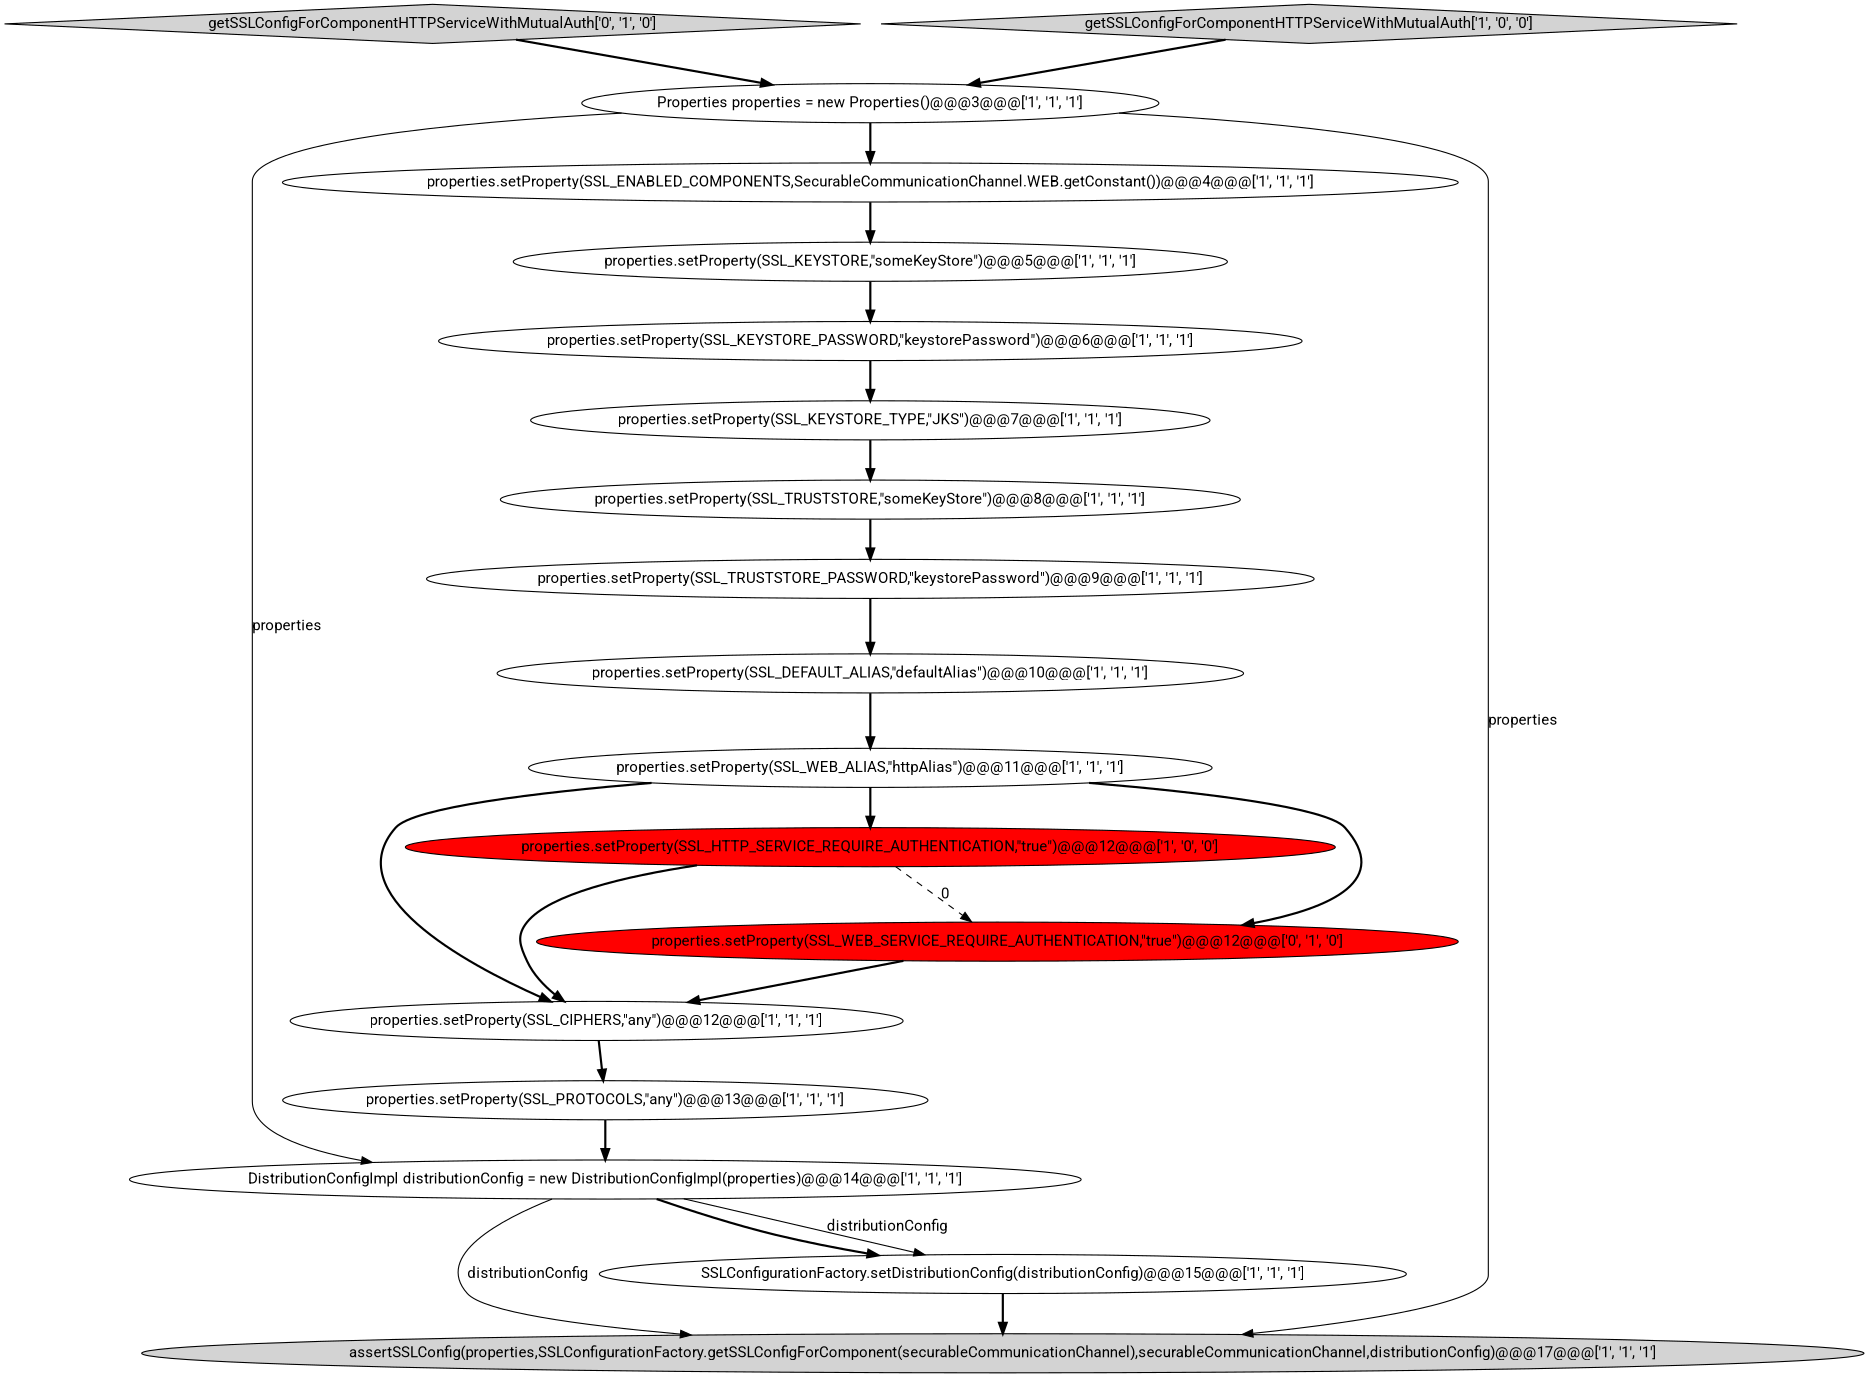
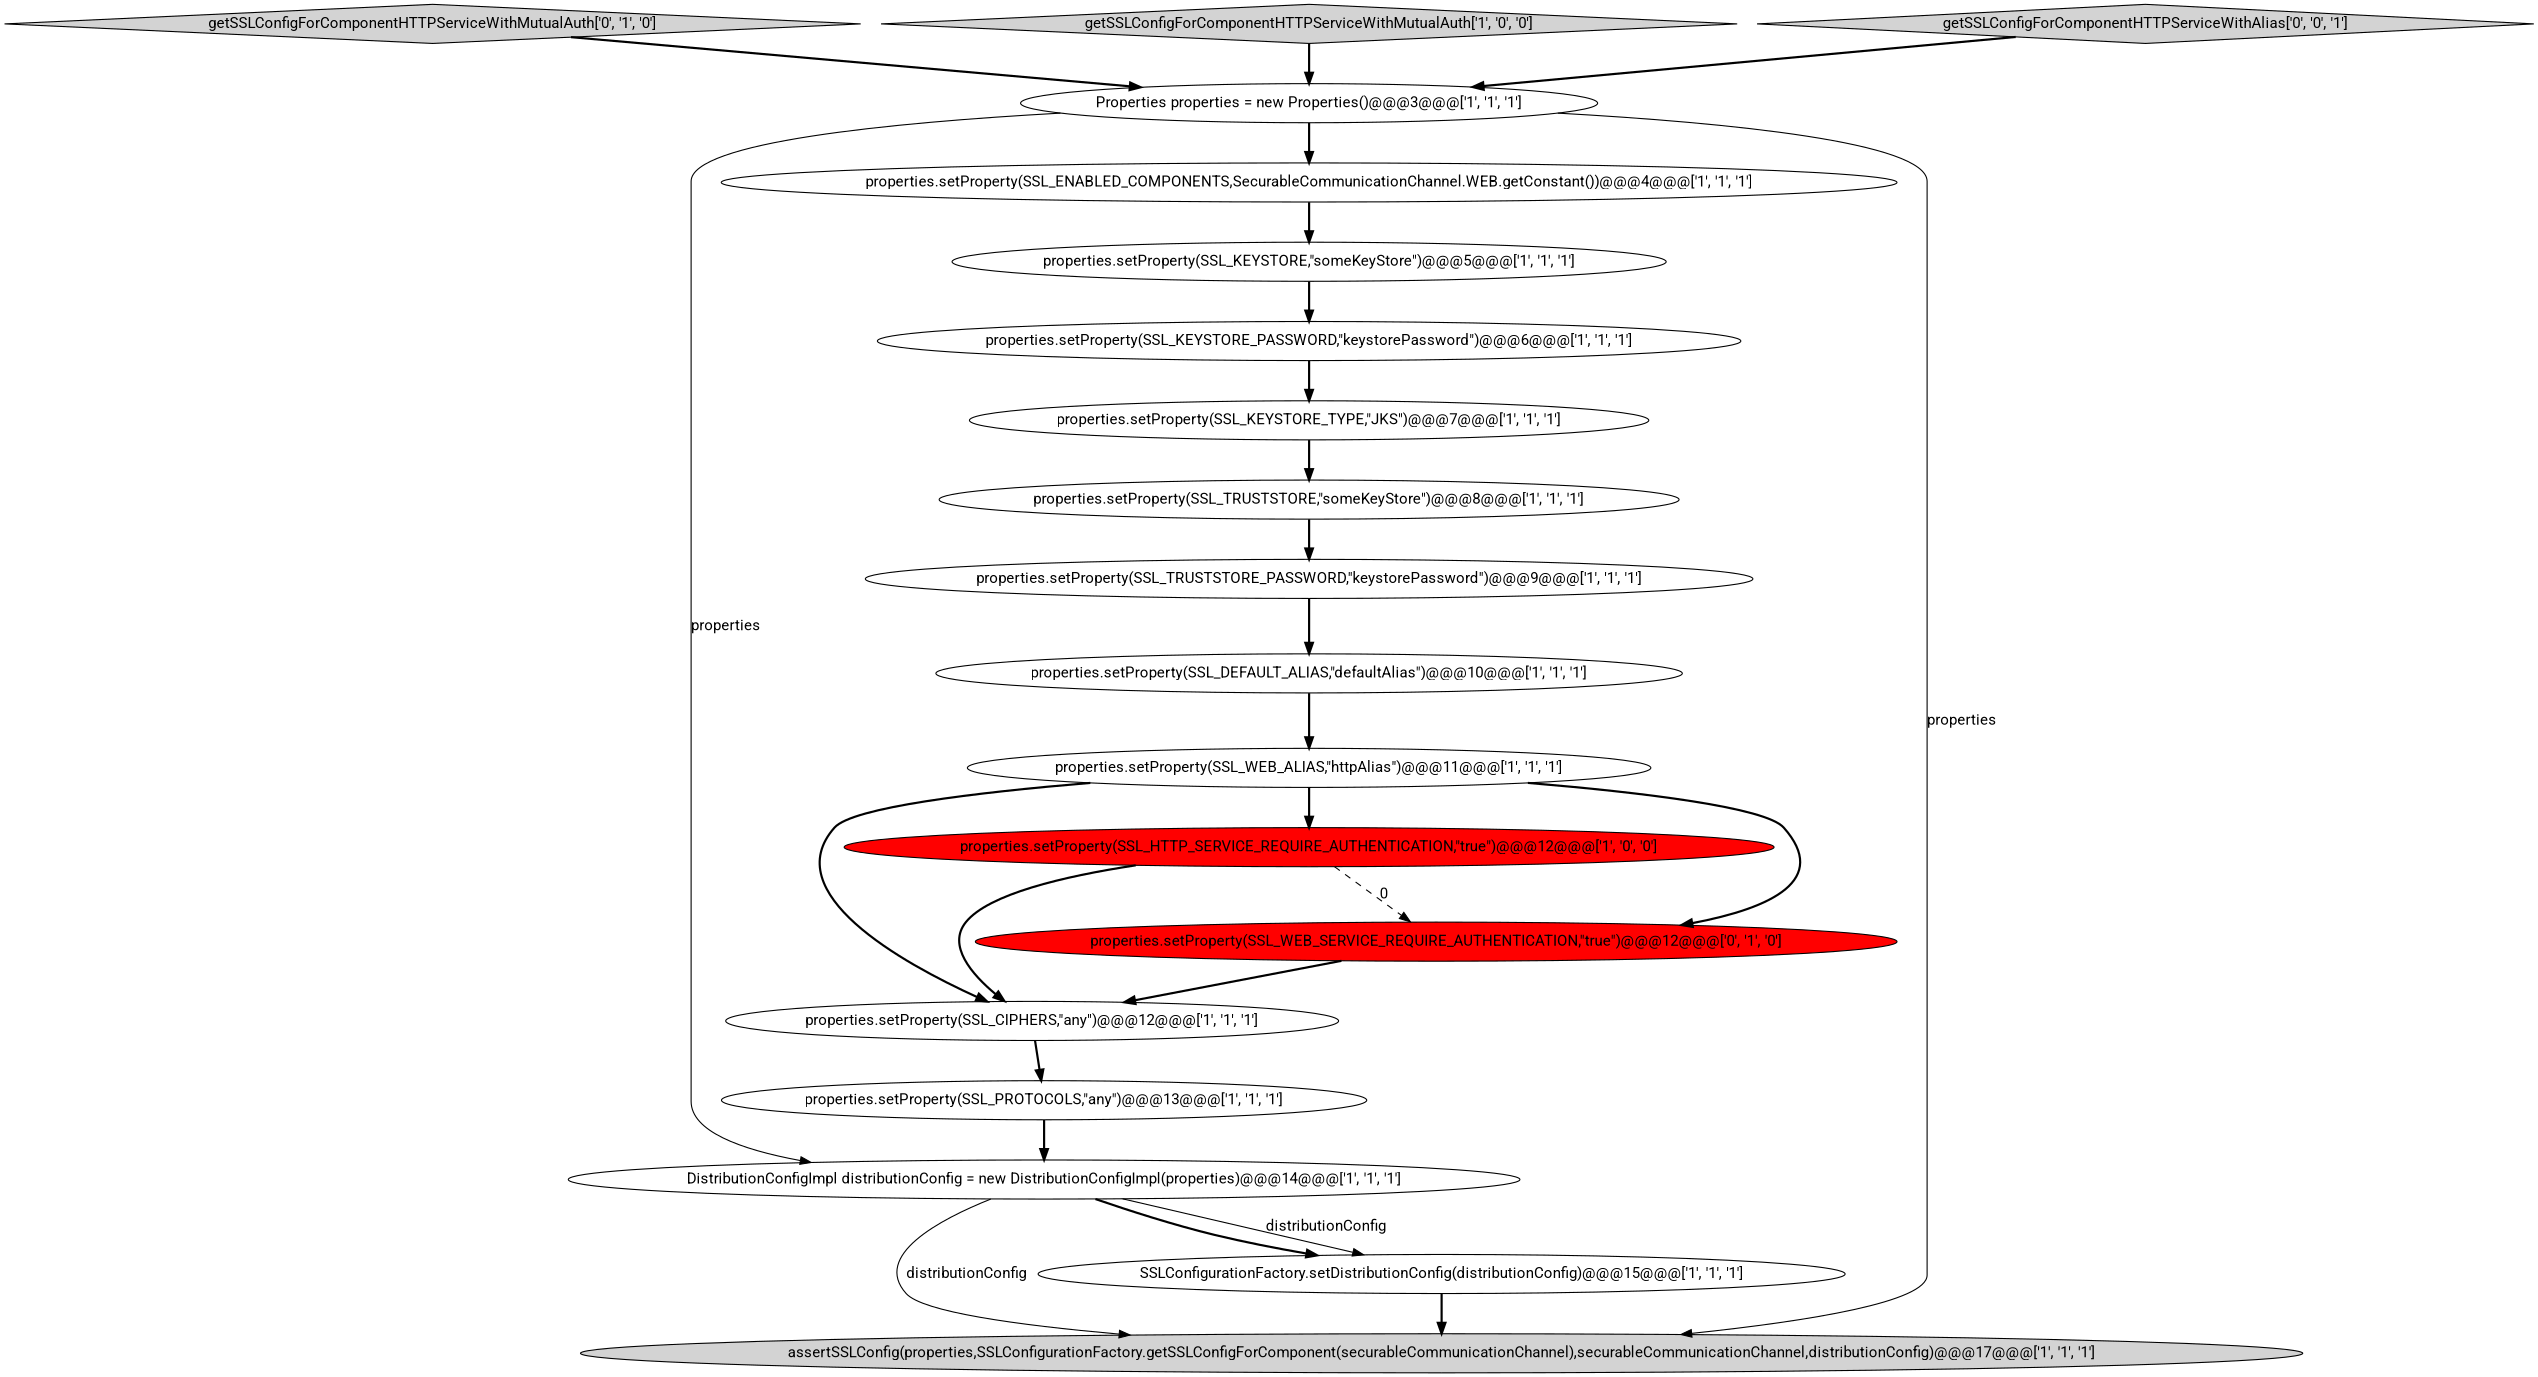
none -> (2145, 24)
